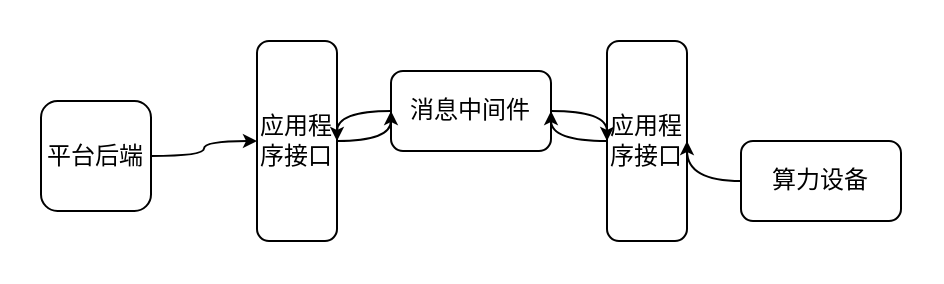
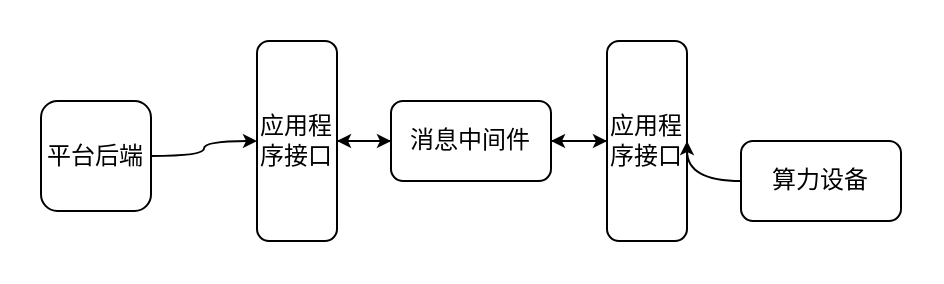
(471, 111) -> (471, 141)
